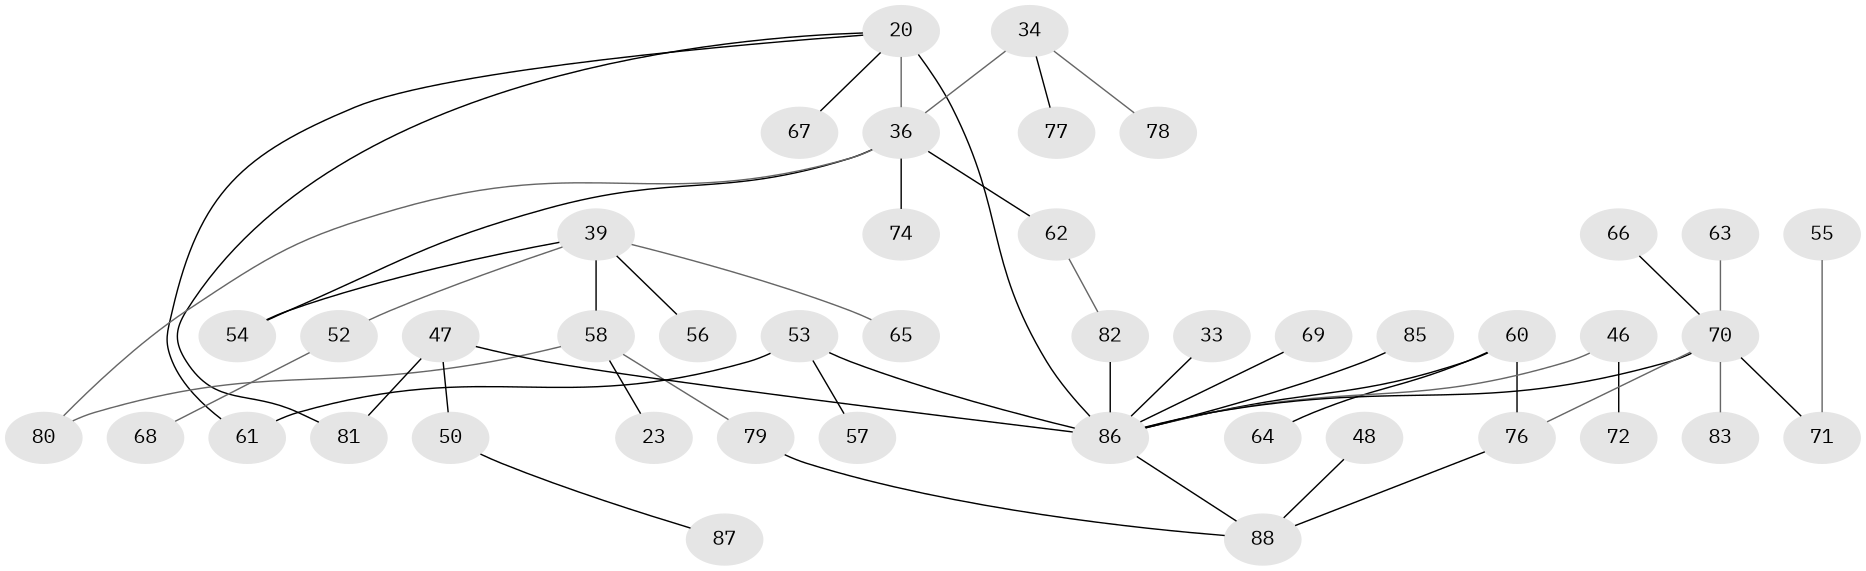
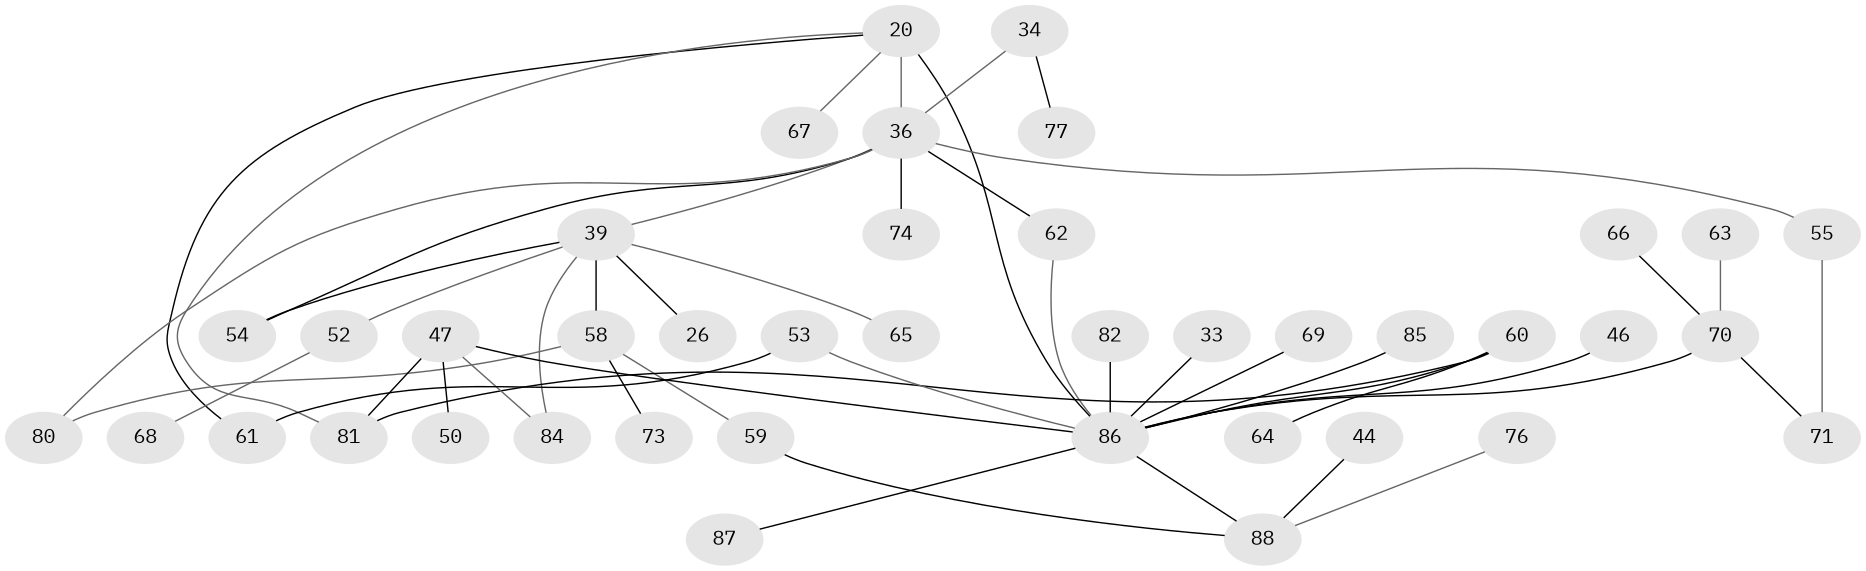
(850, 82) -> (850, 82)
(1158, 133) -> none
(397, 136) -> (397, 136)
none -> (1366, 171)
none -> (753, 191)
(1083, 285) -> (1055, 342)
(698, 336) -> (698, 336)
(1630, 382) -> none
(1470, 385) -> (1470, 385)
(951, 395) -> (963, 398)
(1517, 400) -> (989, 392)
none -> (552, 438)
(654, 438) -> (654, 438)
(756, 438) -> (756, 438)
(857, 438) -> none
(1364, 438) -> (1364, 438)
(1619, 438) -> none
(1720, 438) -> none
(1390, 489) -> (1390, 489)
(584, 494) -> (933, 485)
